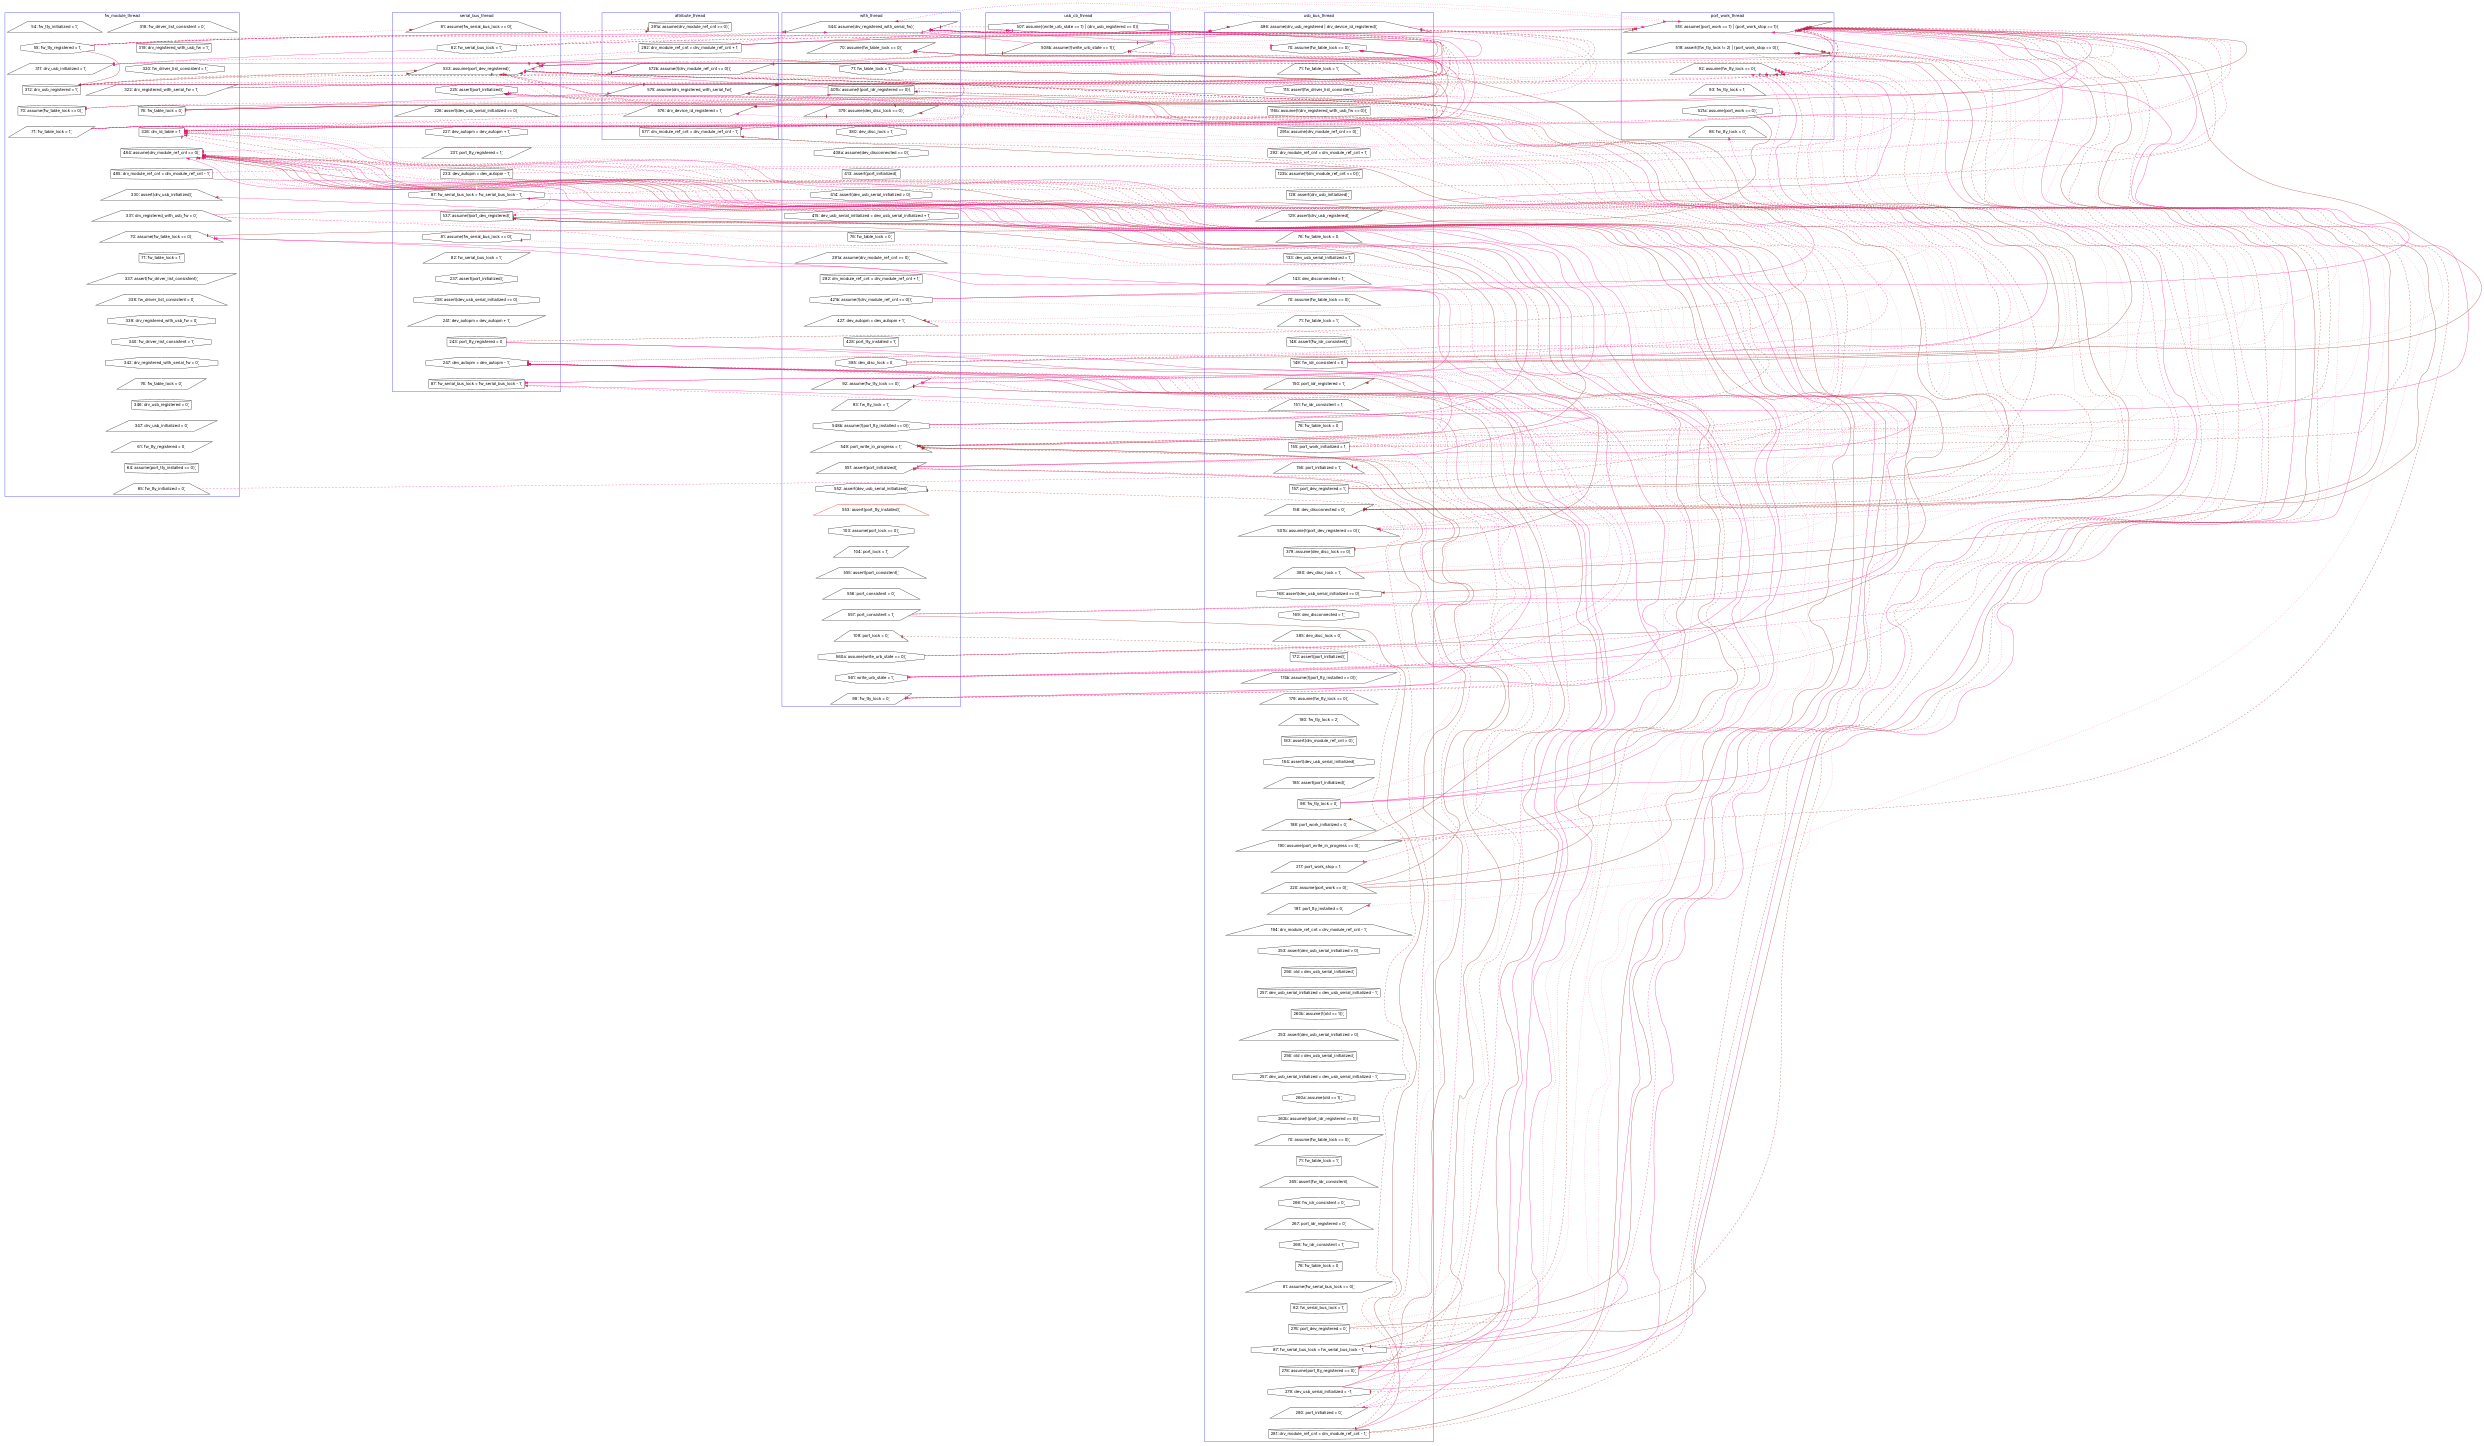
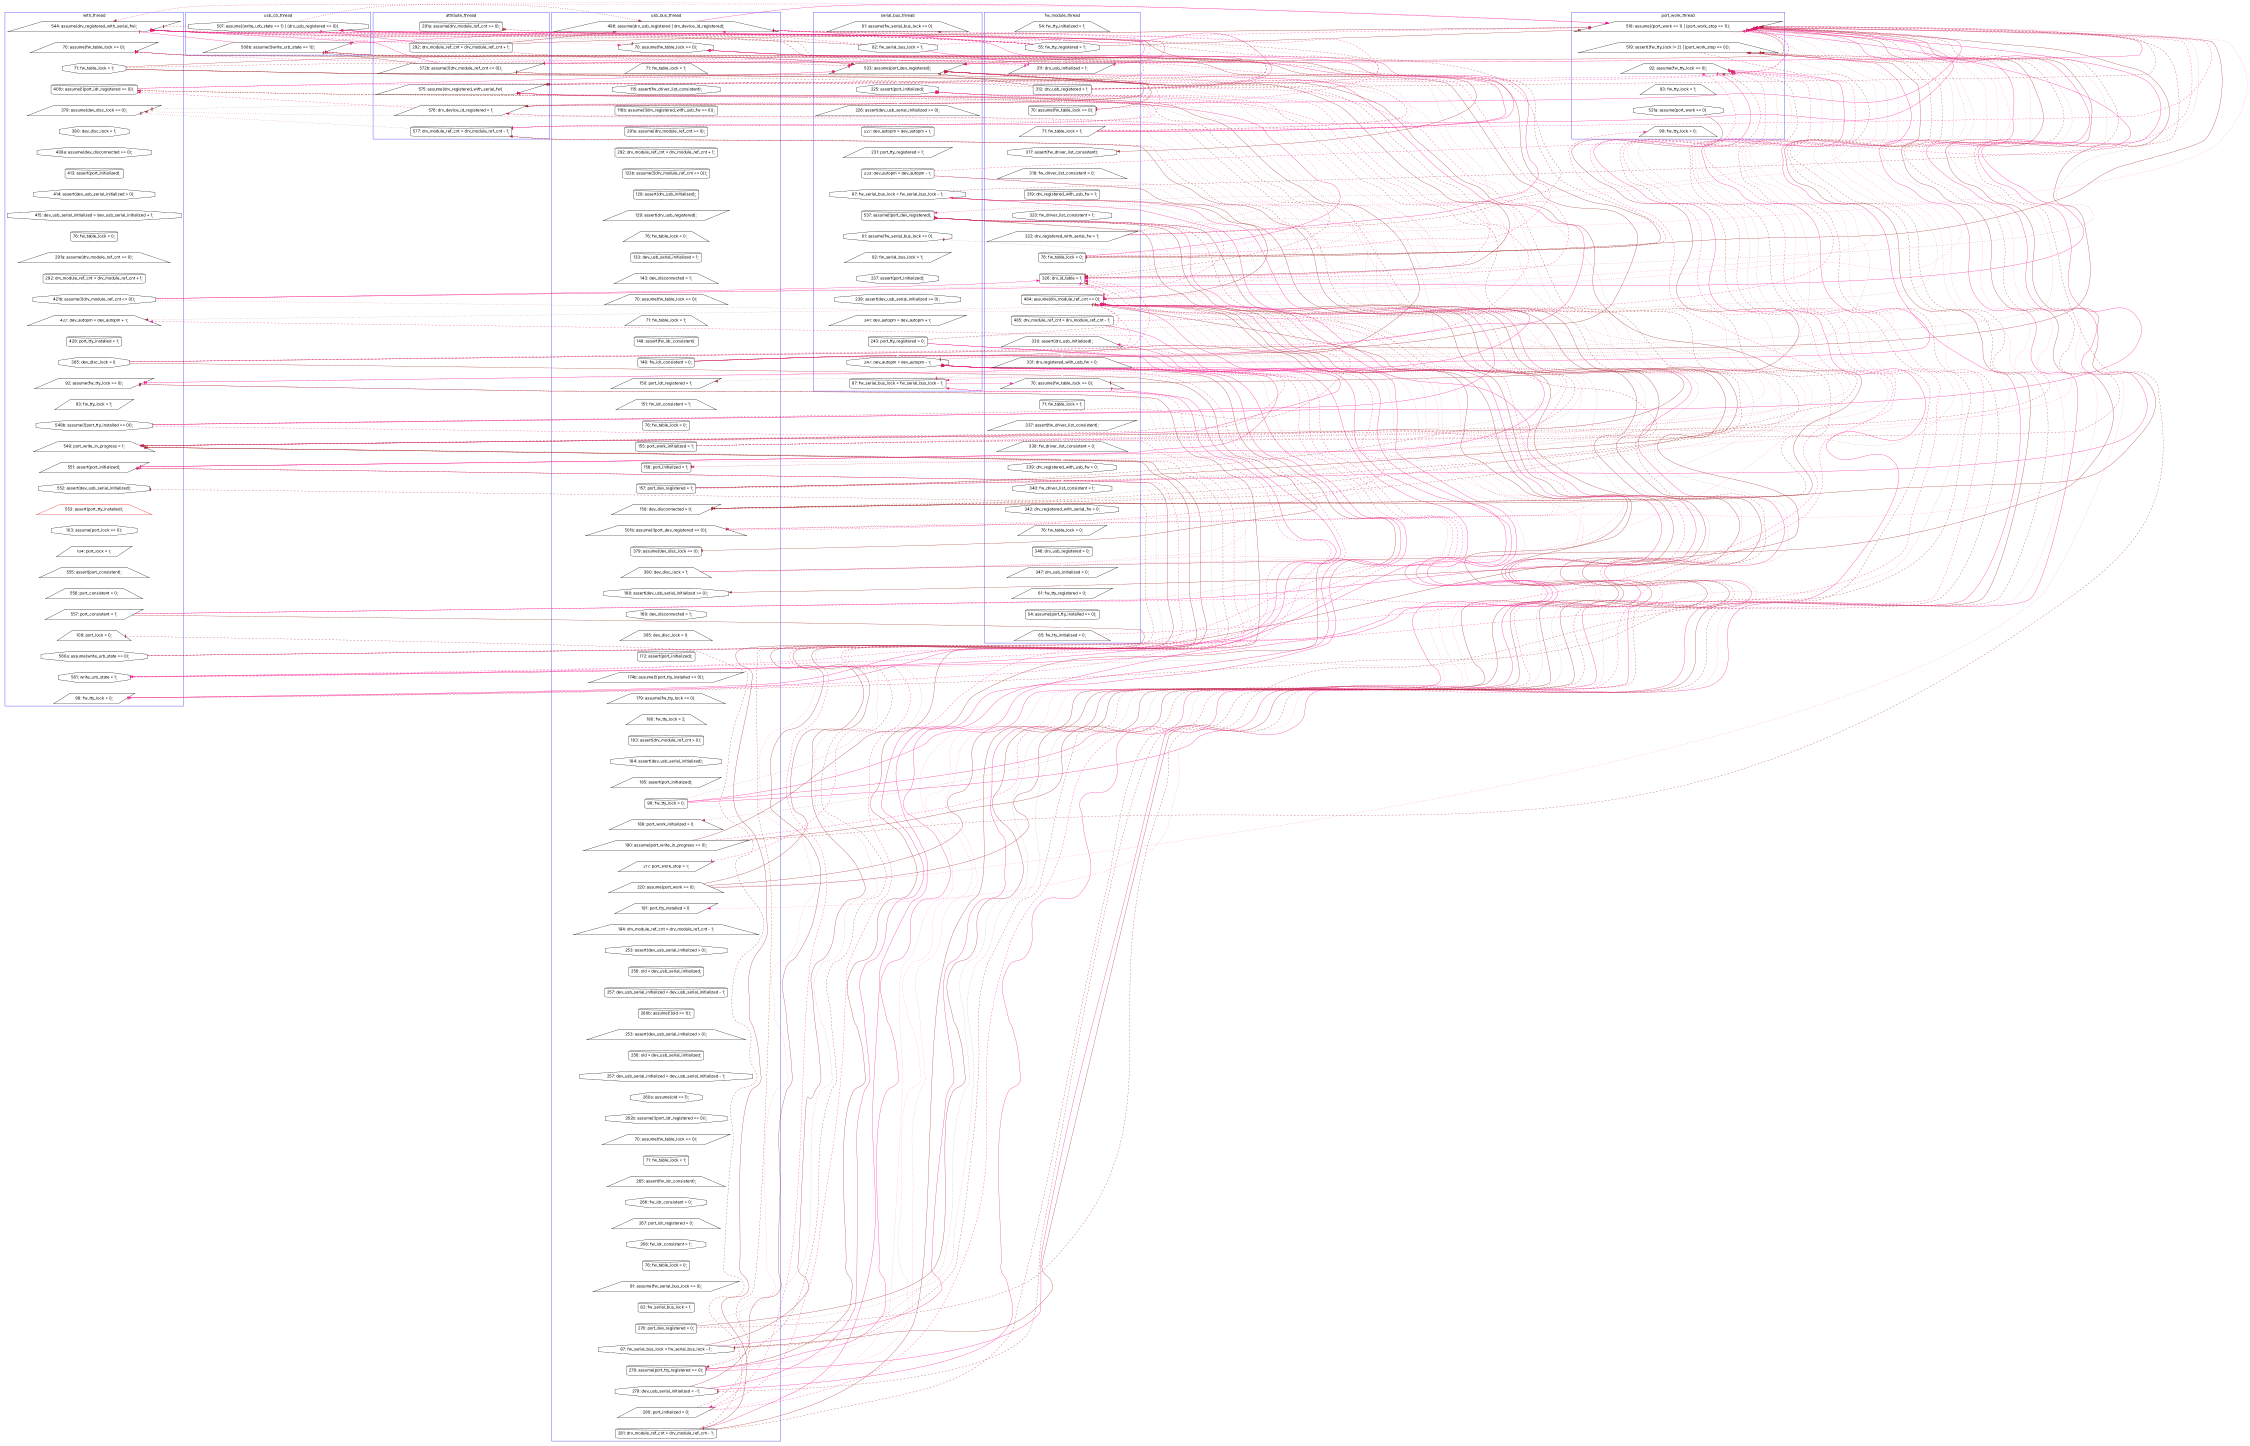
(119, 70) -> (1339, 38)
(477, 132) -> (898, 131)
none -> (1062, 152)
(1545, 180) -> (1705, 455)
(1319, 468) -> (666, 467)
none -> (1856, 470)
